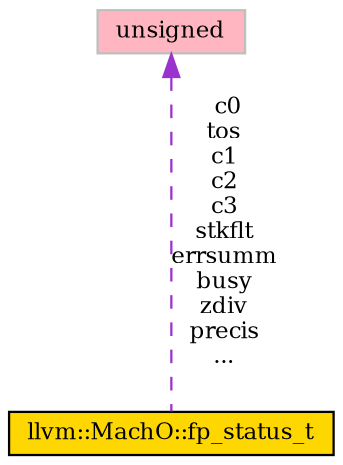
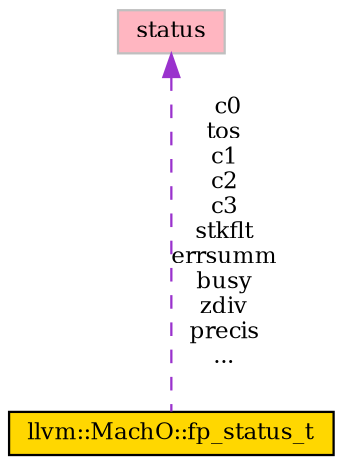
(171, 32) -> (171, 32)
